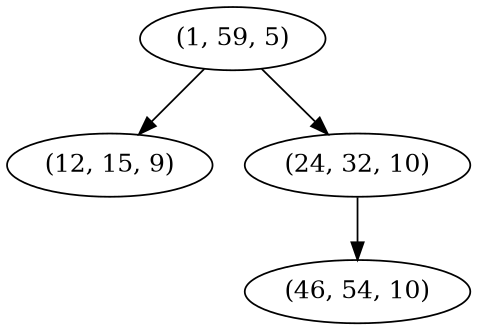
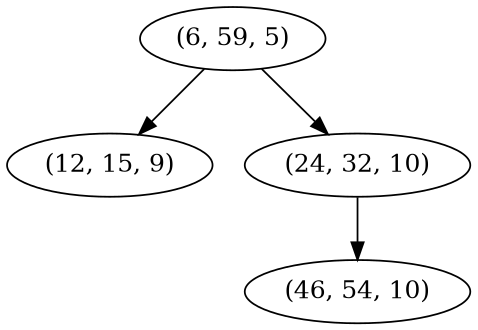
(233, 39) -> (233, 39)
